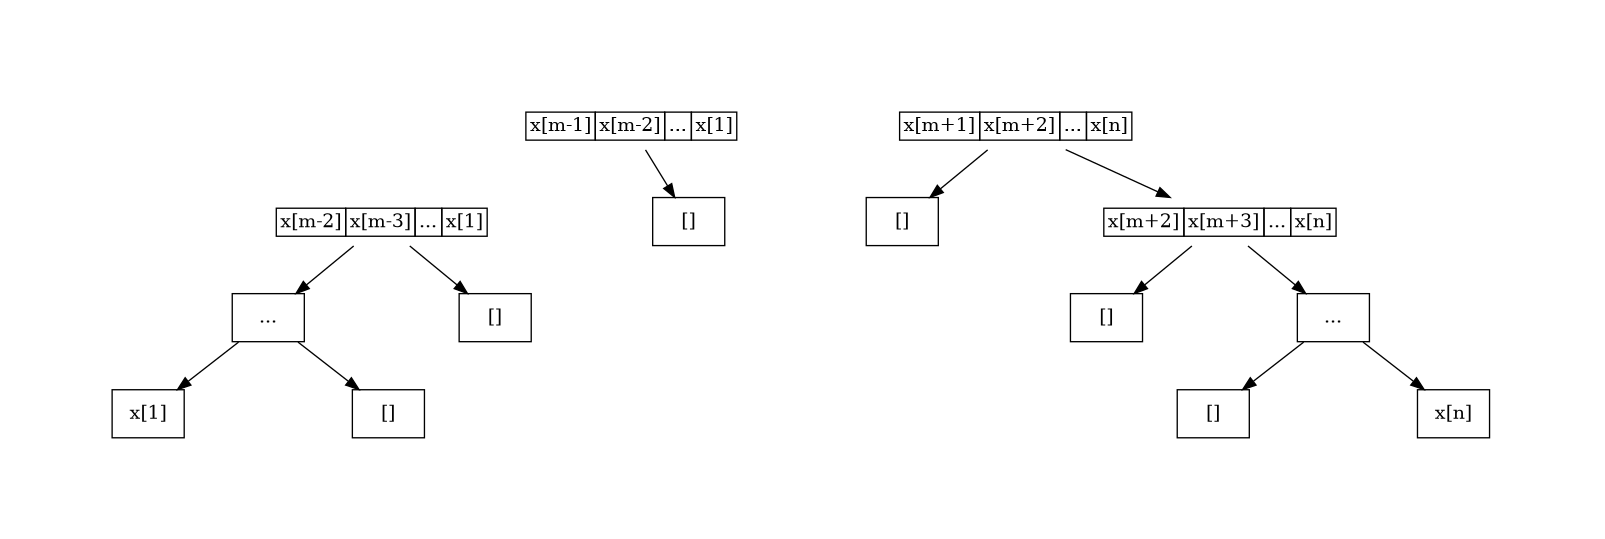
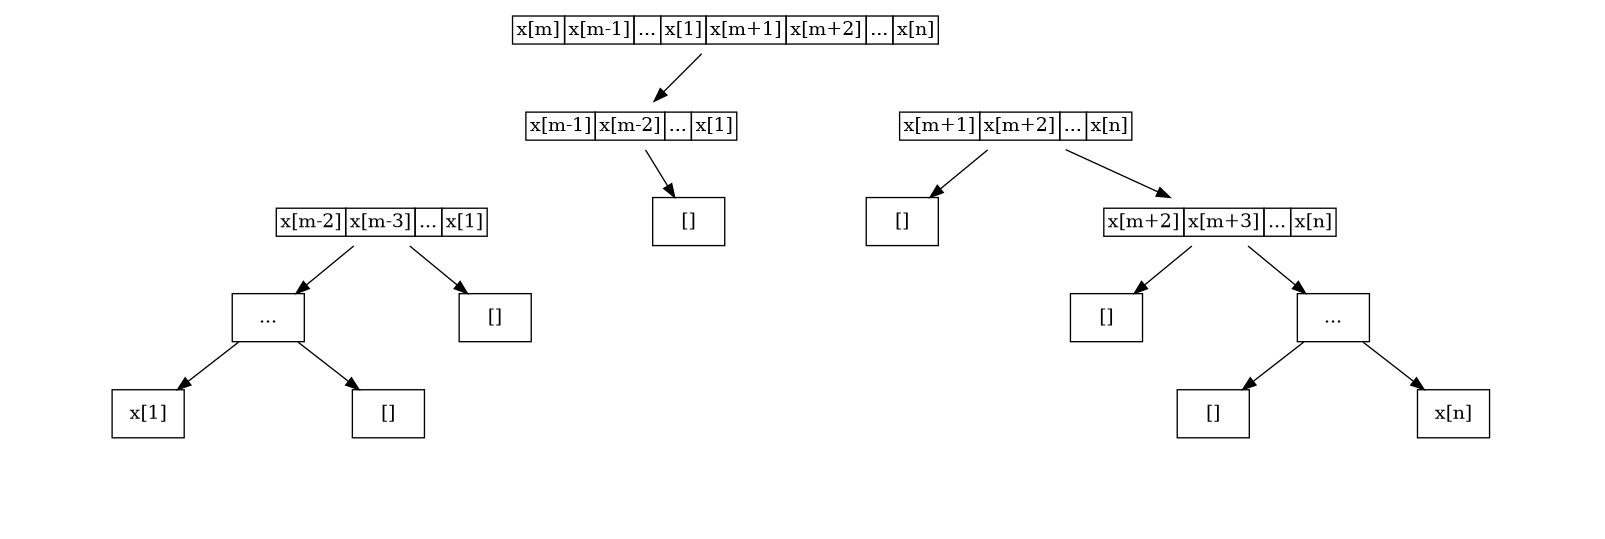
none -> (725, 29)
